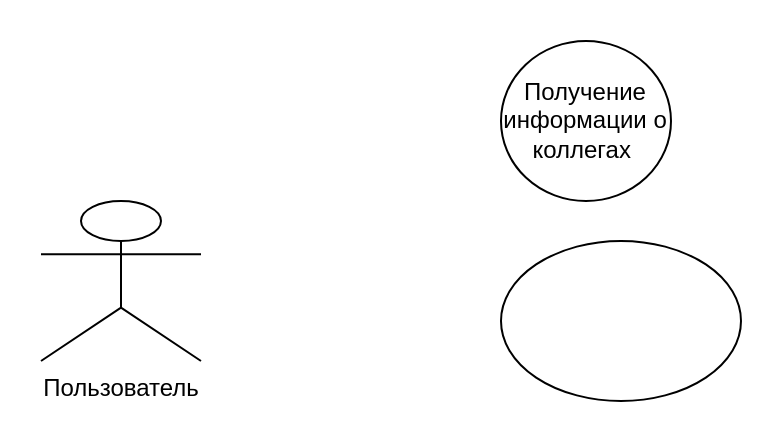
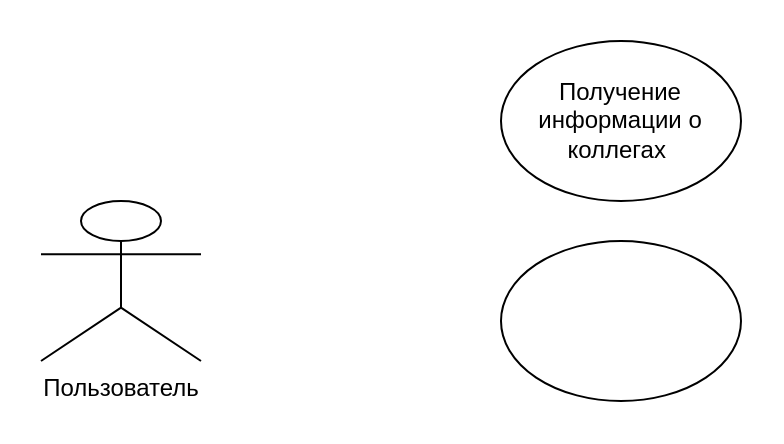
(586, 121) -> (621, 121)
